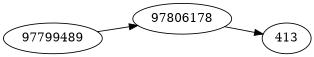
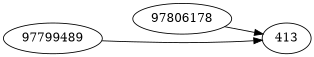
(113, 29) -> (178, 43)
